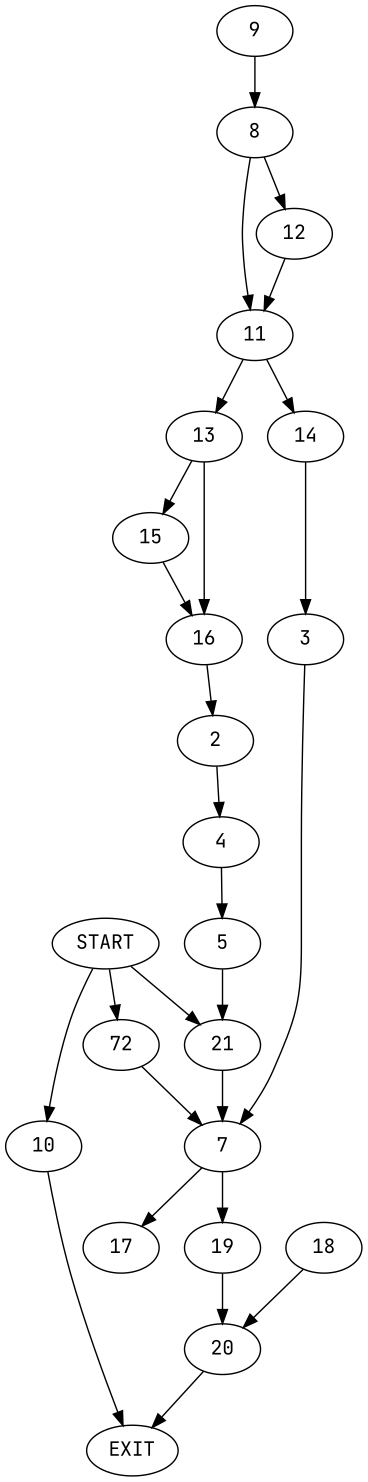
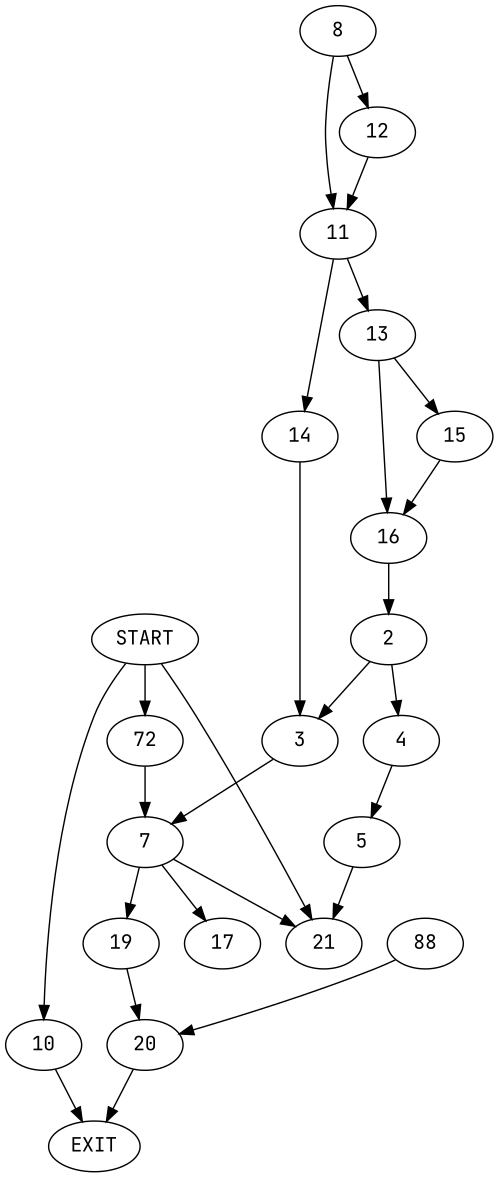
(255, 31) -> none
none -> (349, 685)
(223, 1089) -> (228, 889)
(324, 1248) -> (425, 944)
